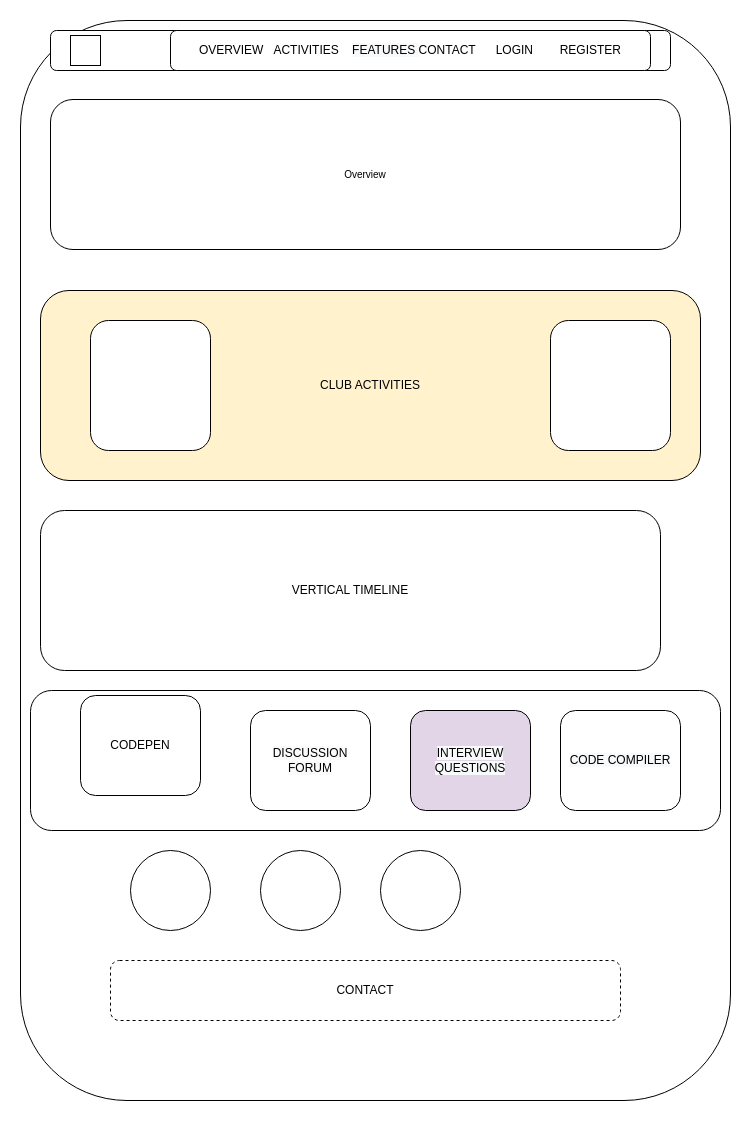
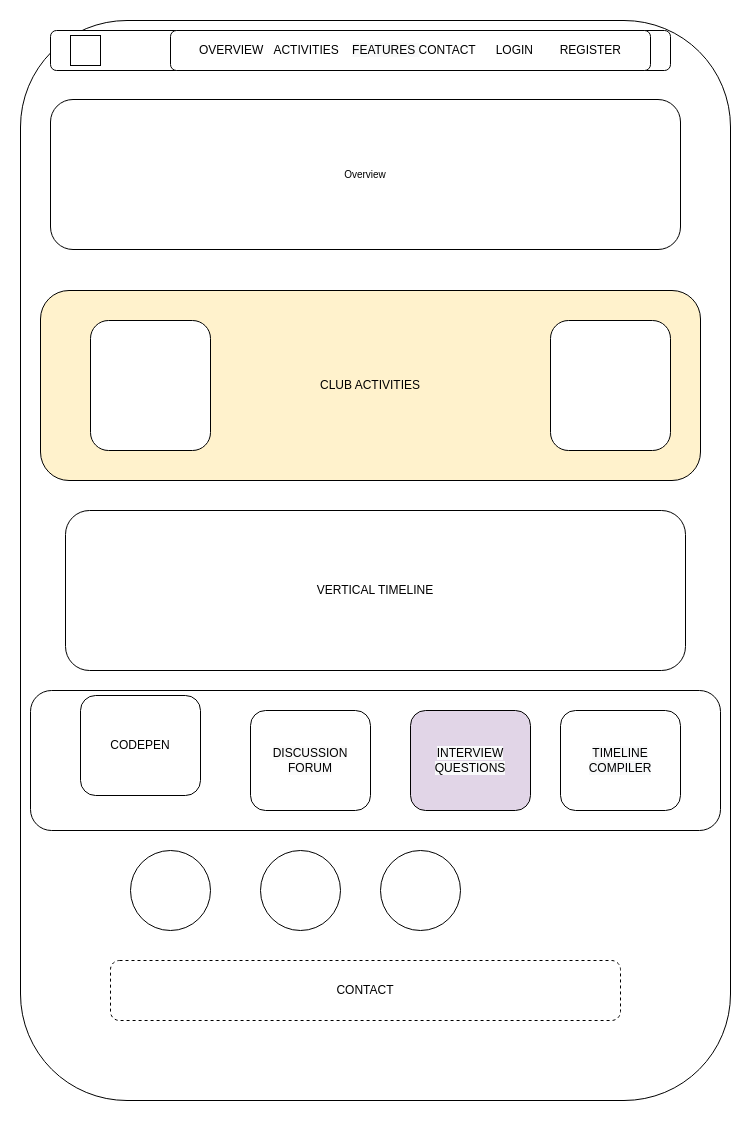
(351, 591) -> (376, 591)
(621, 761) -> (621, 761)
